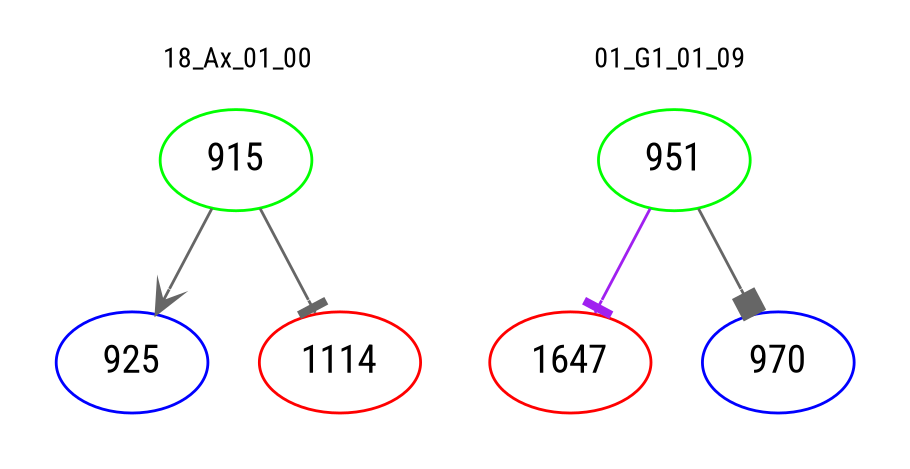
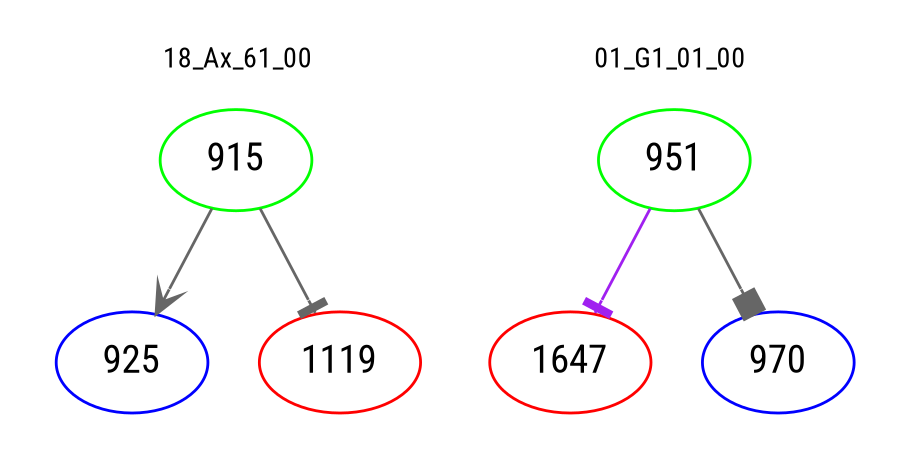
(239, 60) -> (239, 60)
(672, 60) -> (672, 60)
(340, 362) -> (340, 362)
